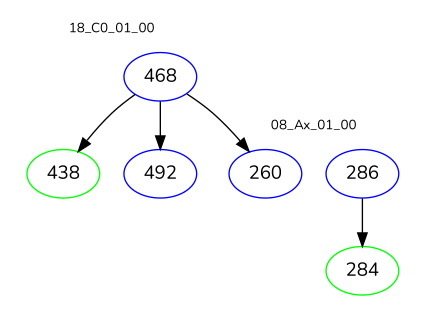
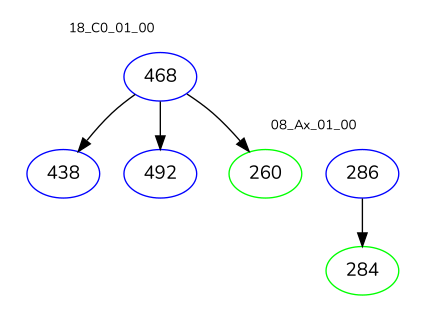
(63, 174) -> (63, 174)
(265, 174) -> (265, 174)
